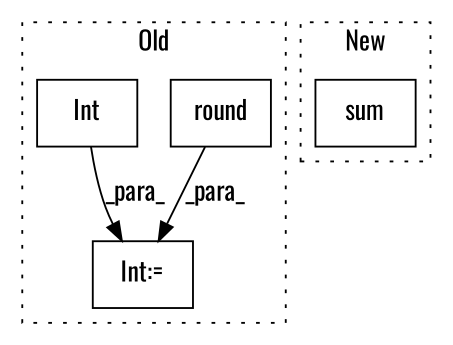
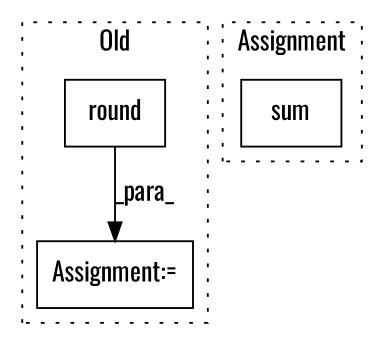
(366, 44) -> (292, 44)
(87, 113) -> none
(143, 275) -> (115, 275)
